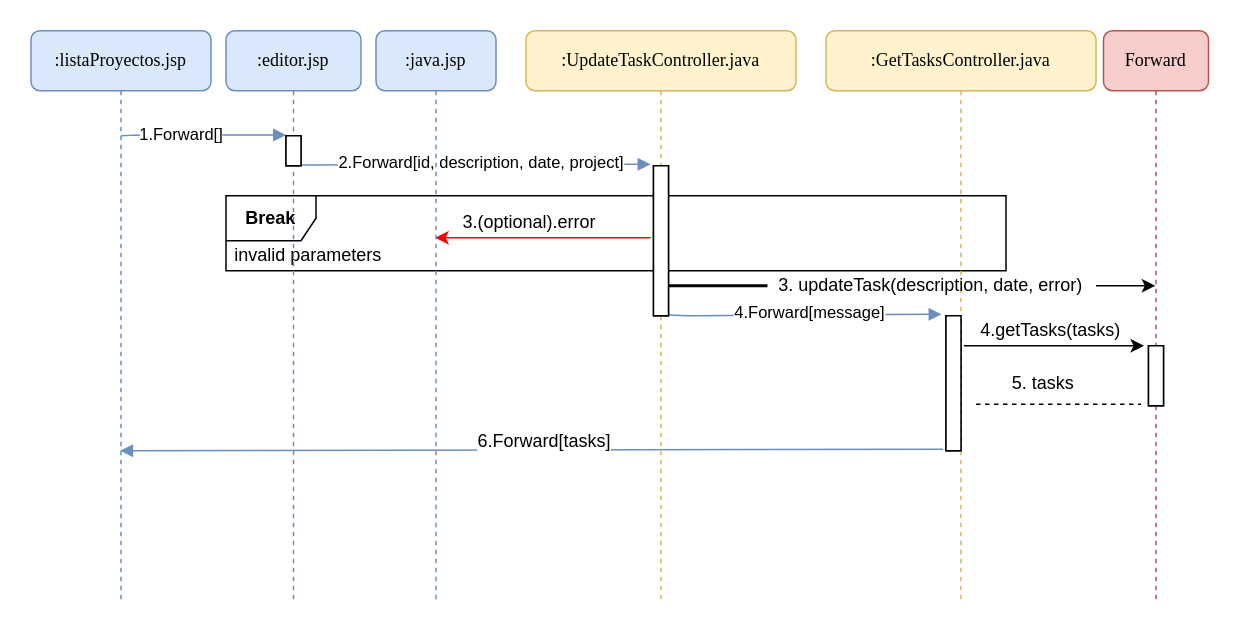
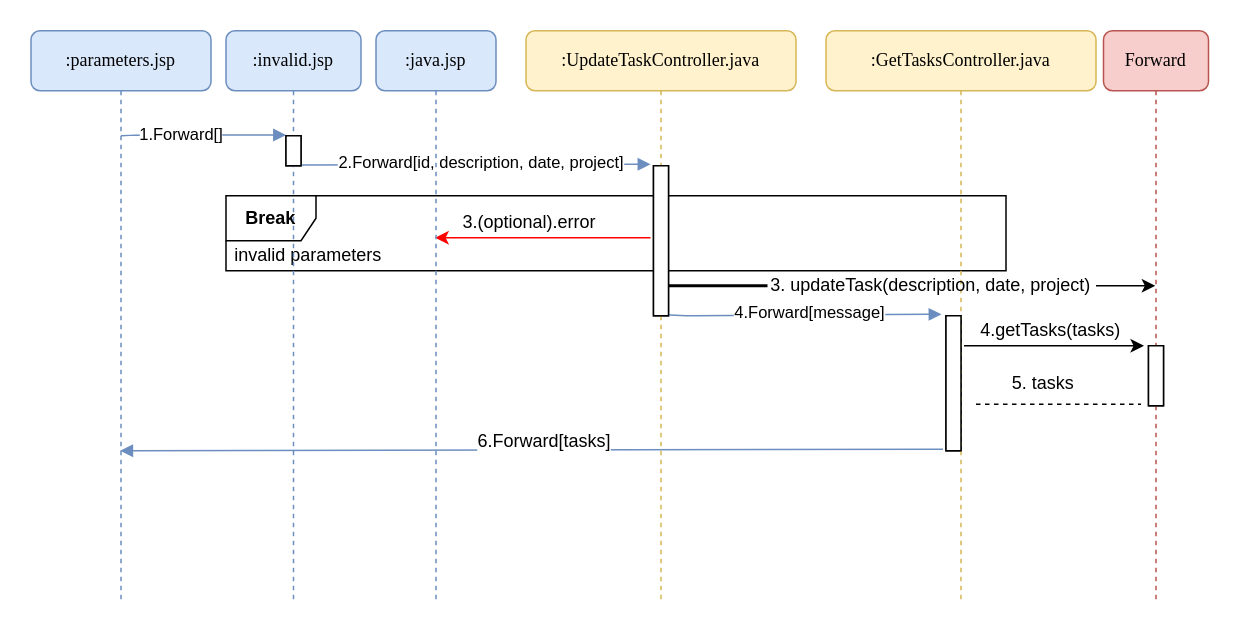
(121, 61) -> (121, 61)
(293, 61) -> (293, 61)
(931, 286) -> (931, 286)
